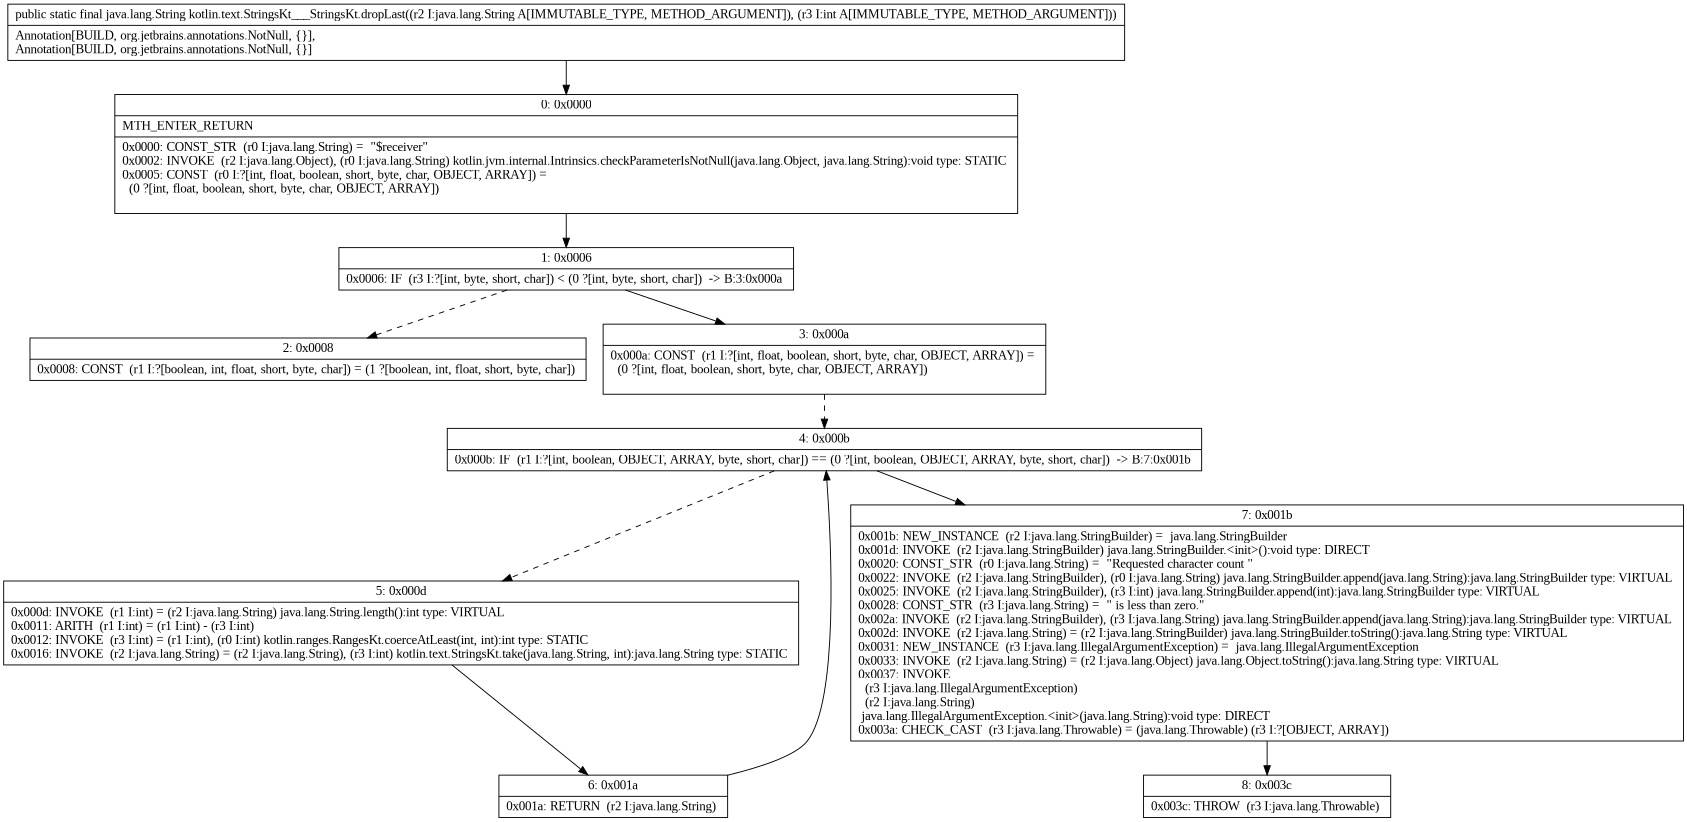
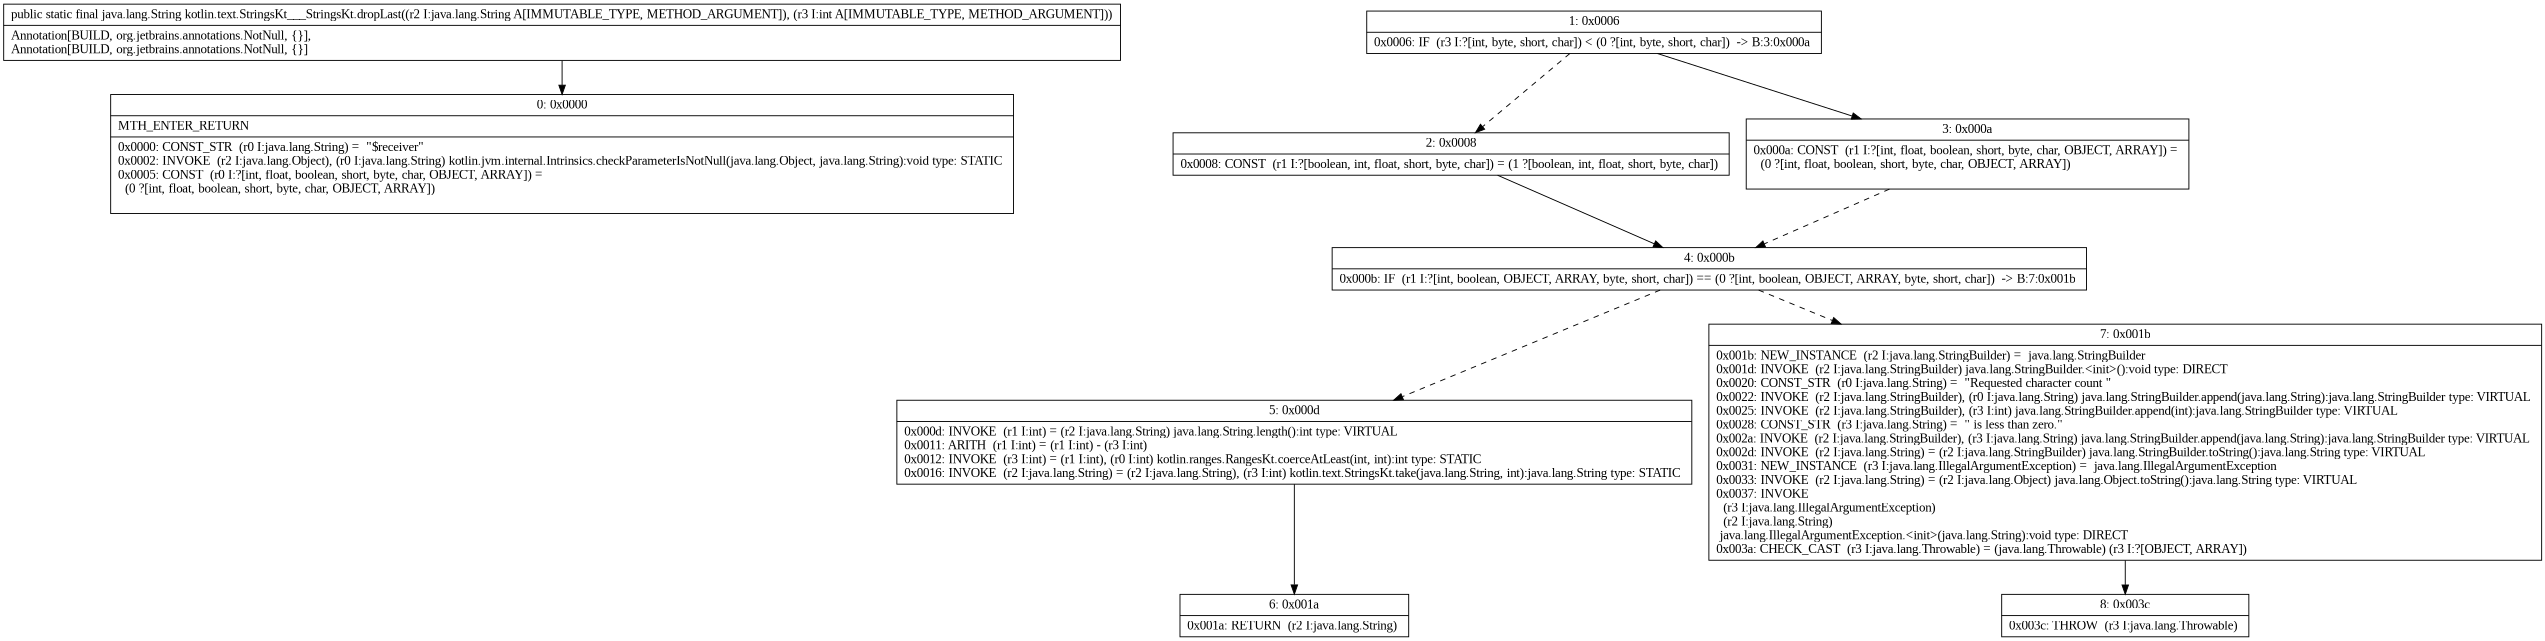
(566, 226) -> none
(916, 486) -> (1795, 305)
(829, 656) -> (1576, 210)
